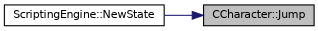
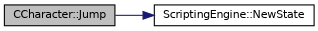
(178, 15) -> (129, 15)
